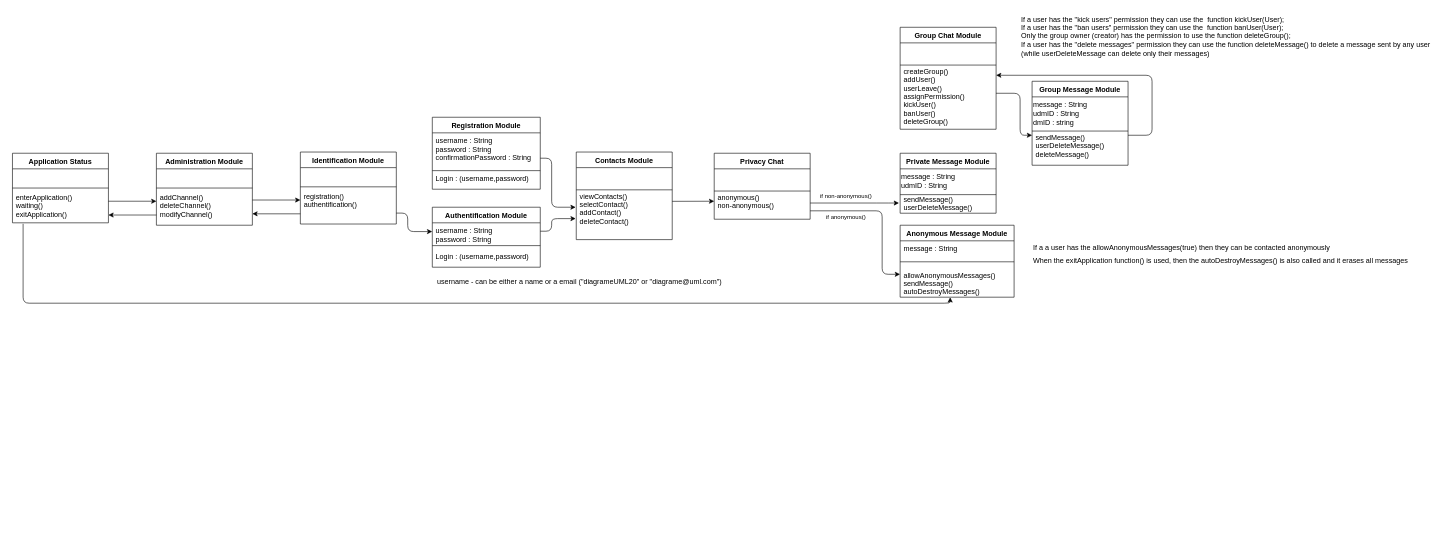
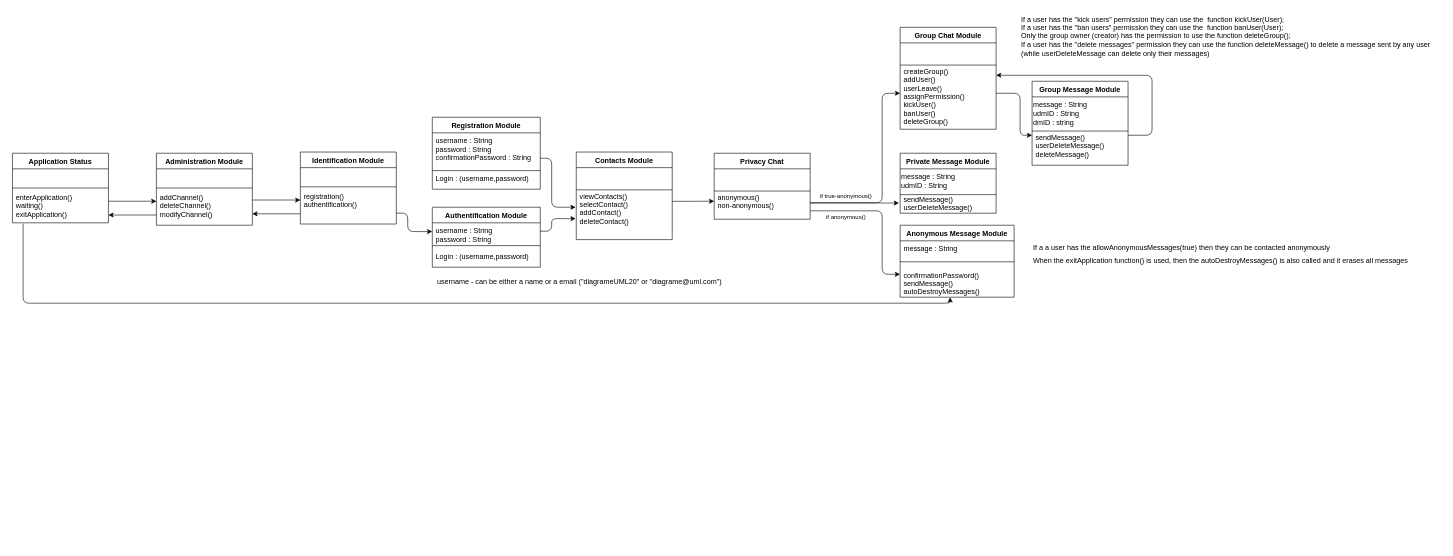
none -> (887, 93)
(846, 196) -> (846, 196)
(950, 275) -> (946, 275)
